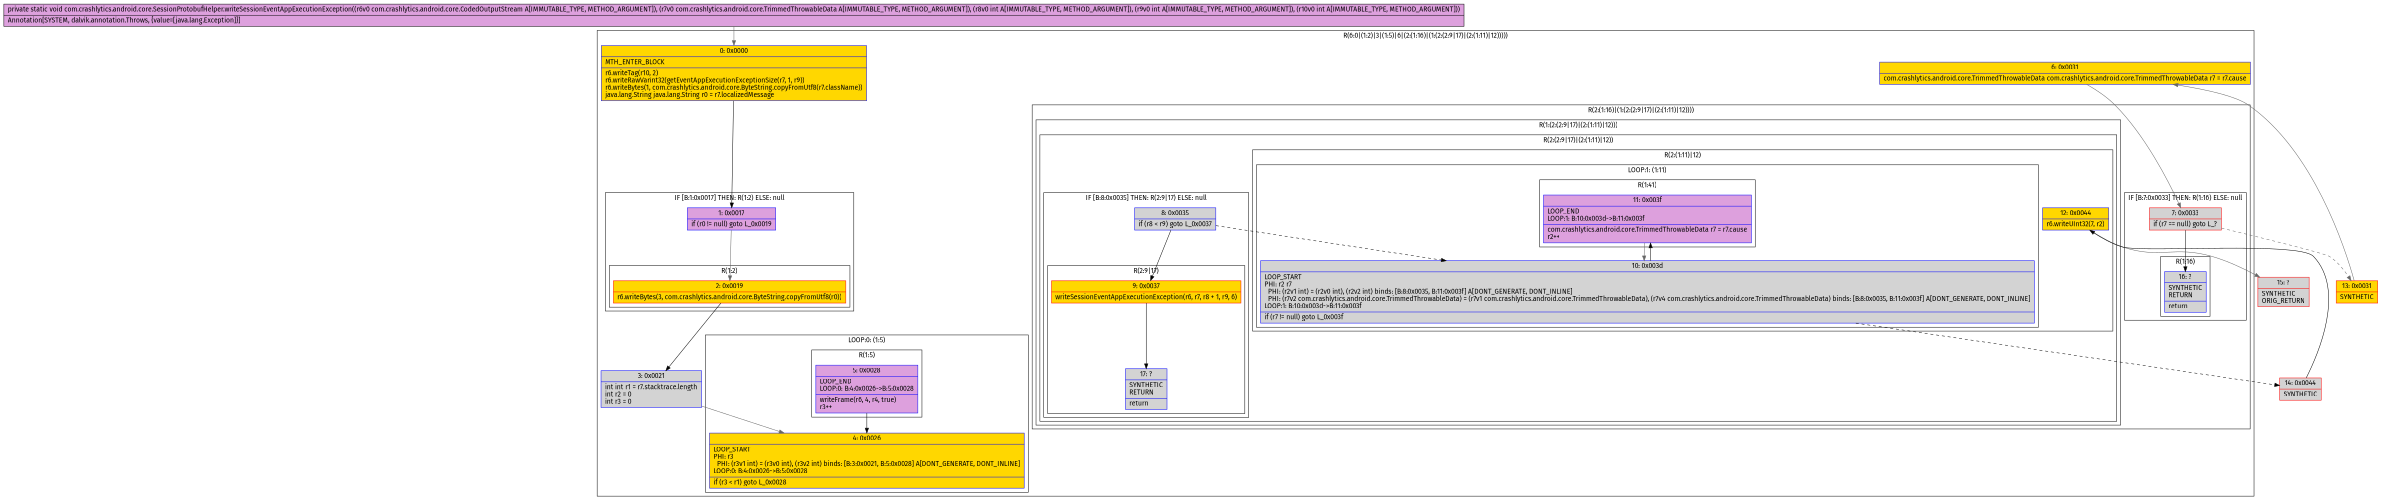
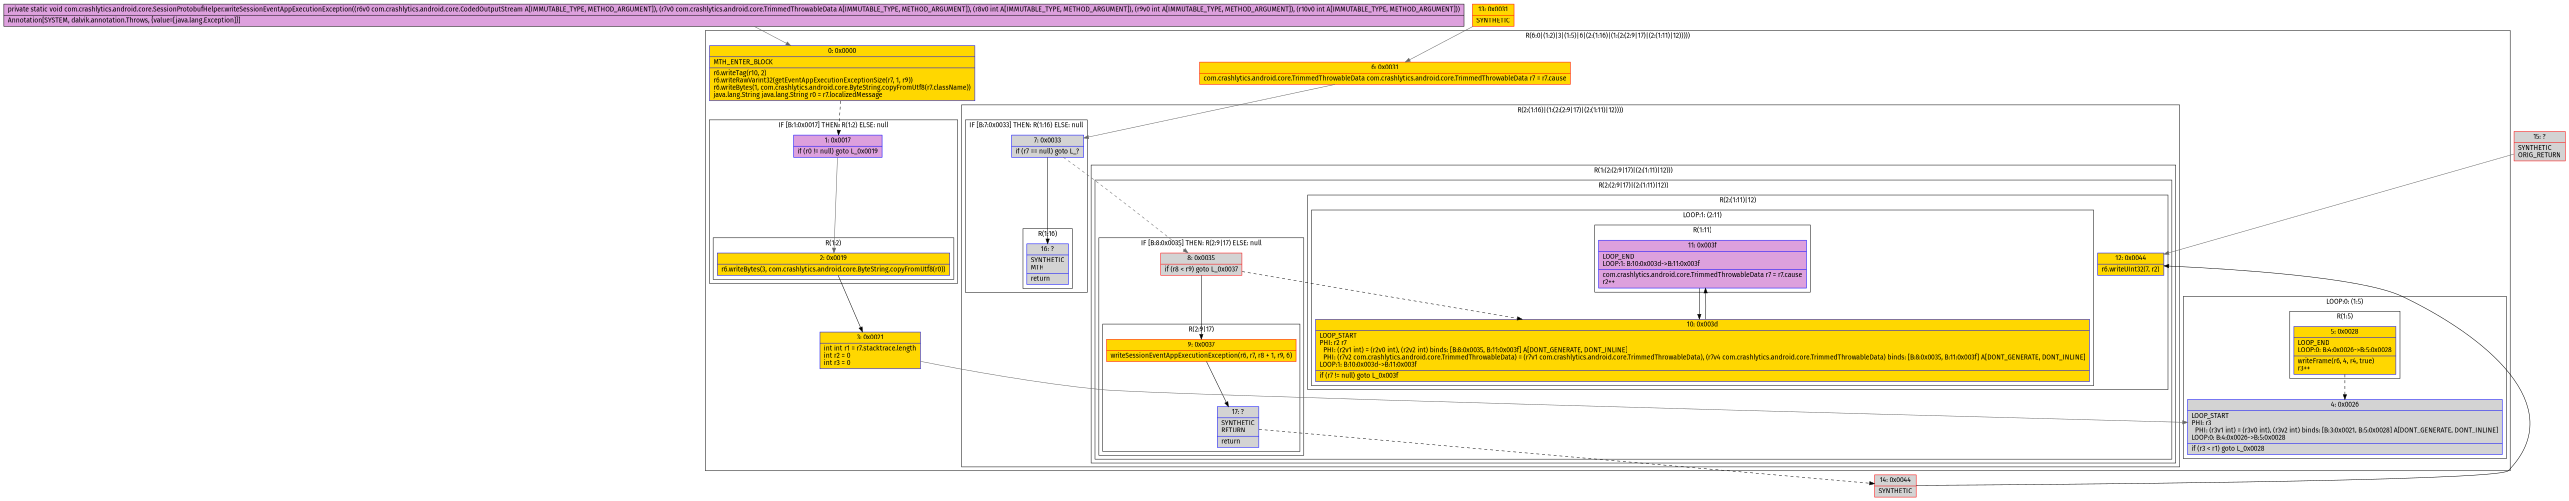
(2065, 73) -> (1385, 73)
(733, 152) -> (840, 115)
(1647, 170) -> (1703, 216)
(1647, 185) -> (1703, 231)
(1175, 219) -> (1201, 264)
(2185, 219) -> (1048, 146)
(2289, 245) -> (1124, 203)
(1644, 250) -> (1699, 301)
(2172, 252) -> (2341, 203)
(730, 292) -> (834, 264)
(1647, 292) -> (1703, 350)
(2181, 295) -> (1037, 268)
(2065, 354) -> (1549, 455)
(651, 389) -> (870, 350)
(867, 389) -> (2345, 350)
(867, 421) -> (2345, 385)
(867, 461) -> (2345, 427)
